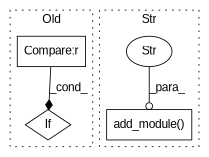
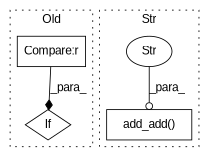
(69, 88) -> (69, 88)
(149, 125) -> (149, 125)
